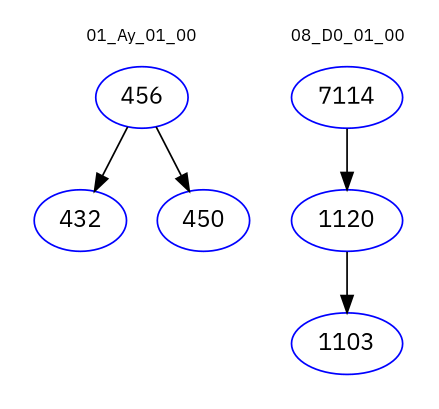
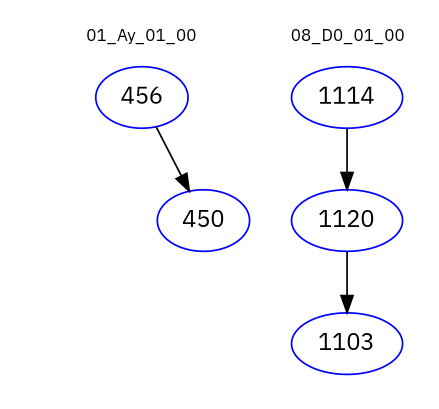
(347, 97) -> (347, 97)
(80, 221) -> none
